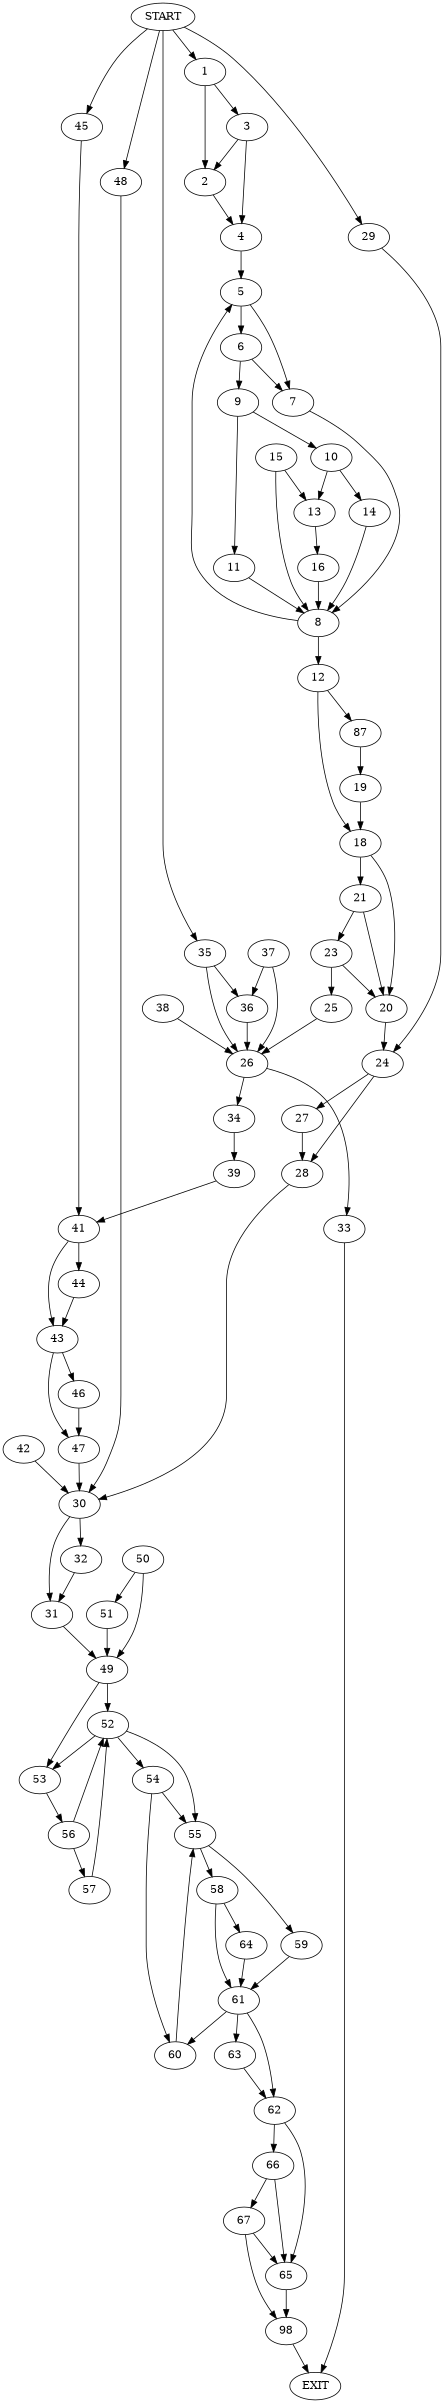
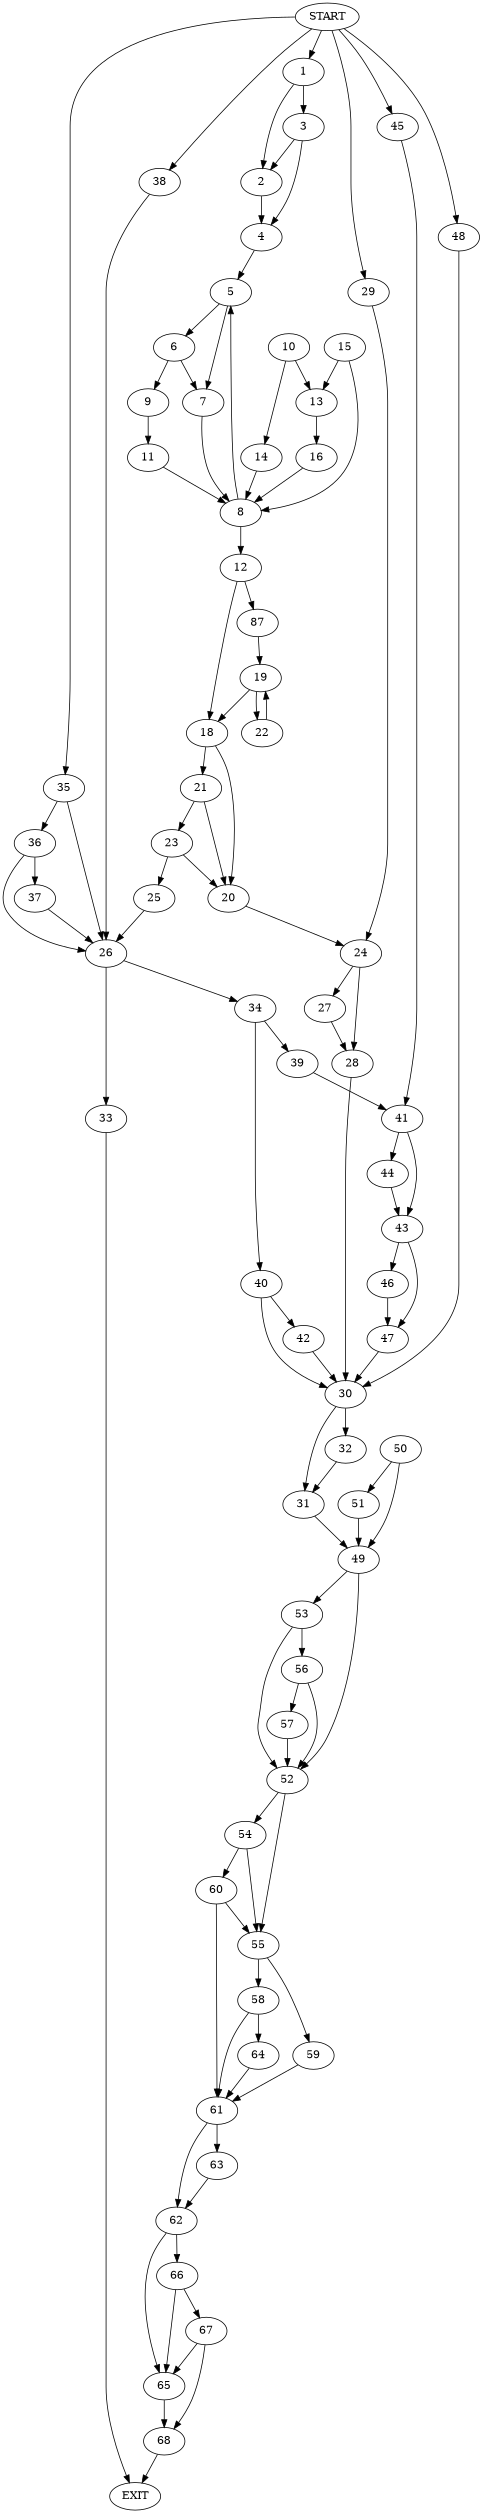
none -> (240, 93)
(281, 428) -> none
none -> (262, 733)
(259, 977) -> (35, 867)
none -> (261, 1284)
(77, 1750) -> (262, 1693)
(210, 2026) -> (217, 1996)
(286, 2331) -> (164, 2441)
